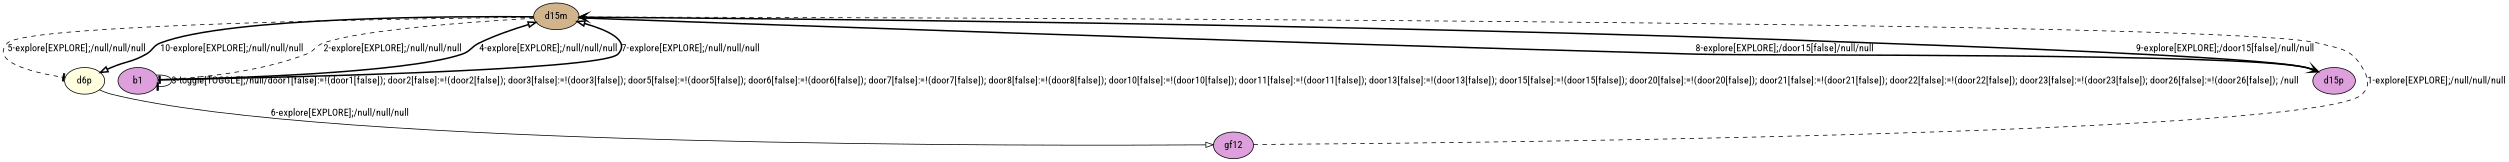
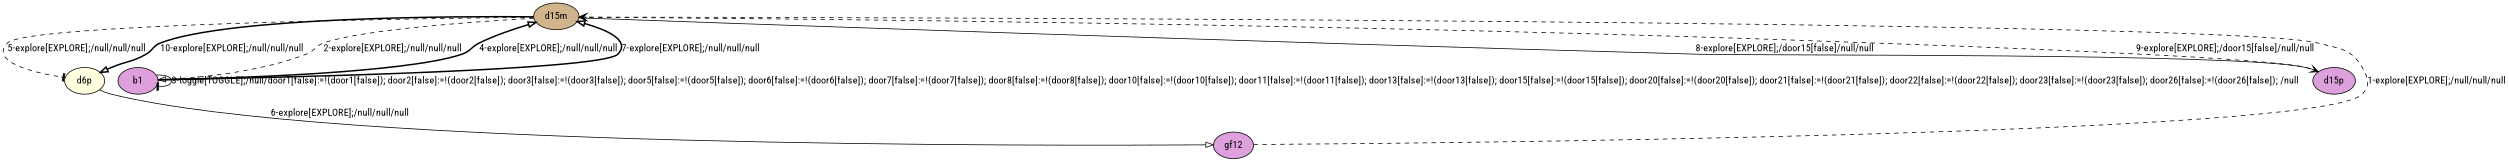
(1453, 30) -> (1453, 30)
(345, 37) -> (347, 37)
(1445, 47) -> (1445, 47)
